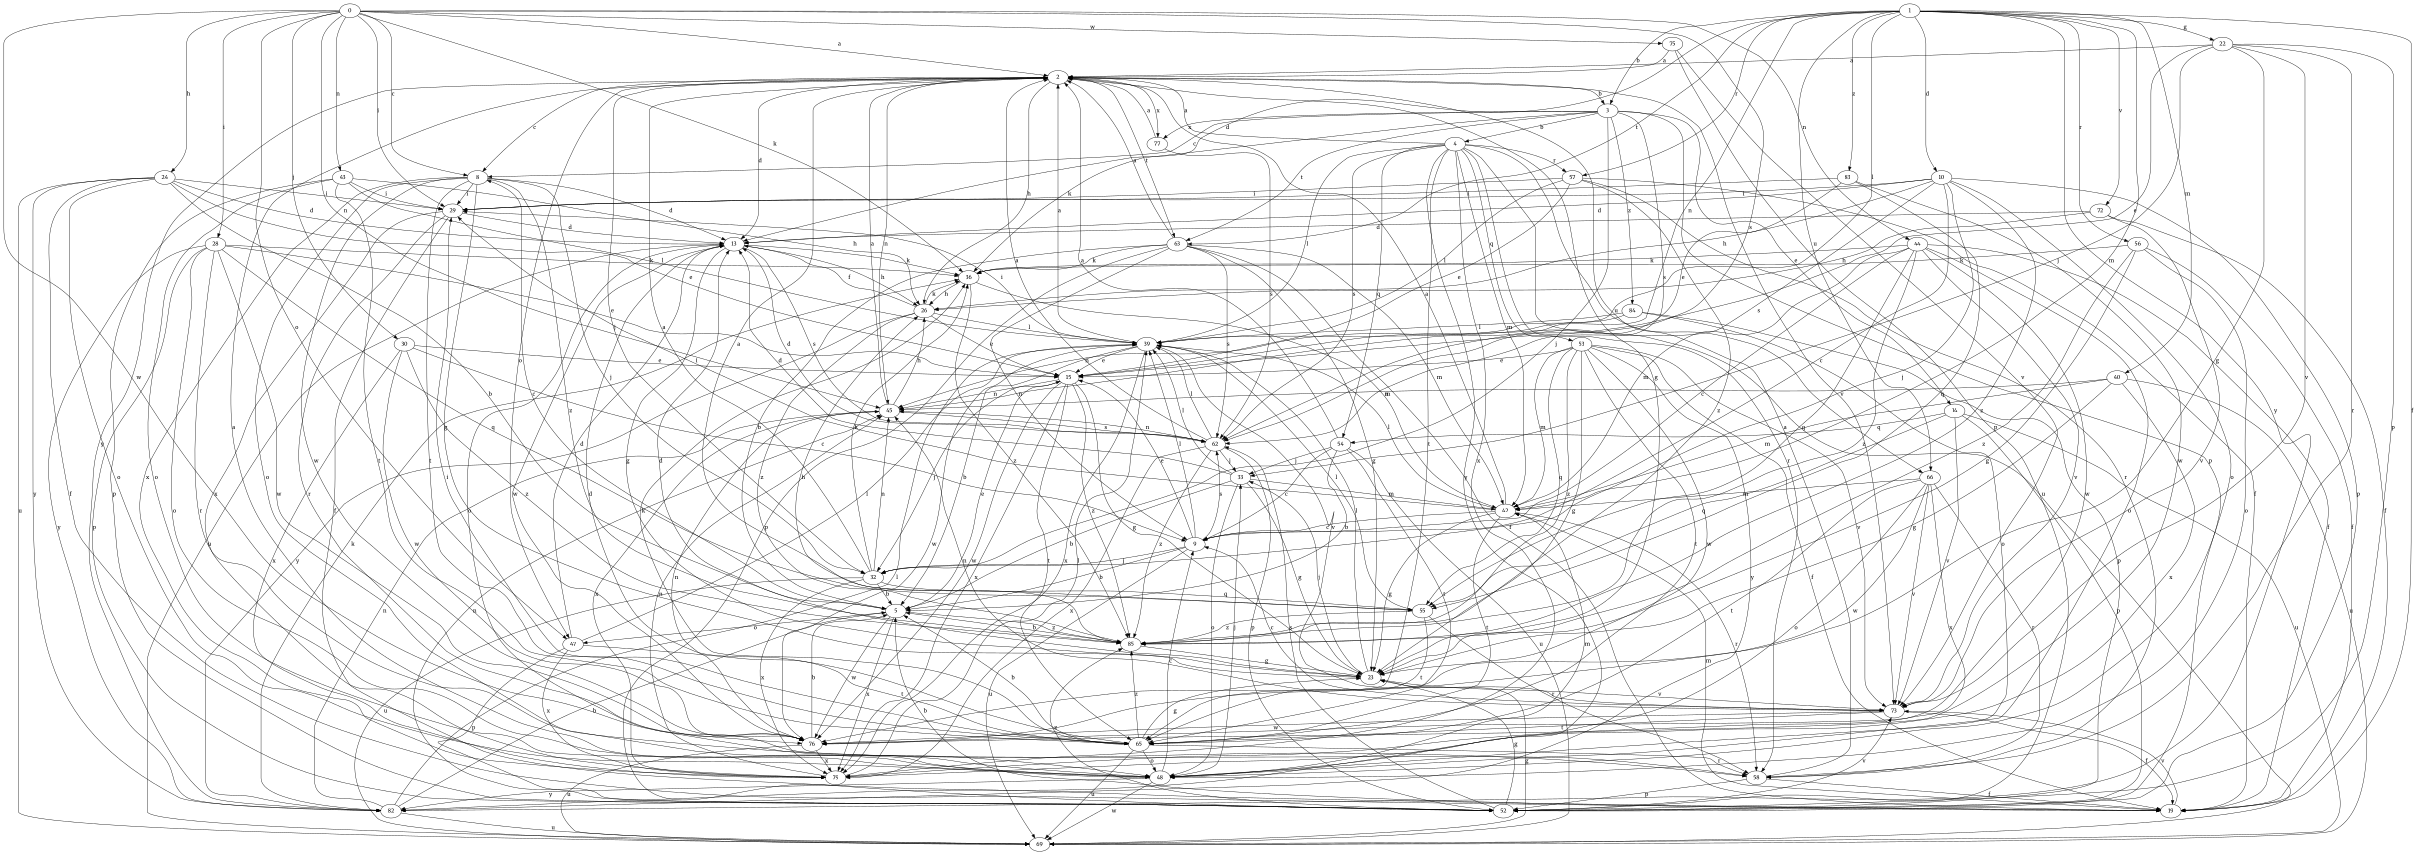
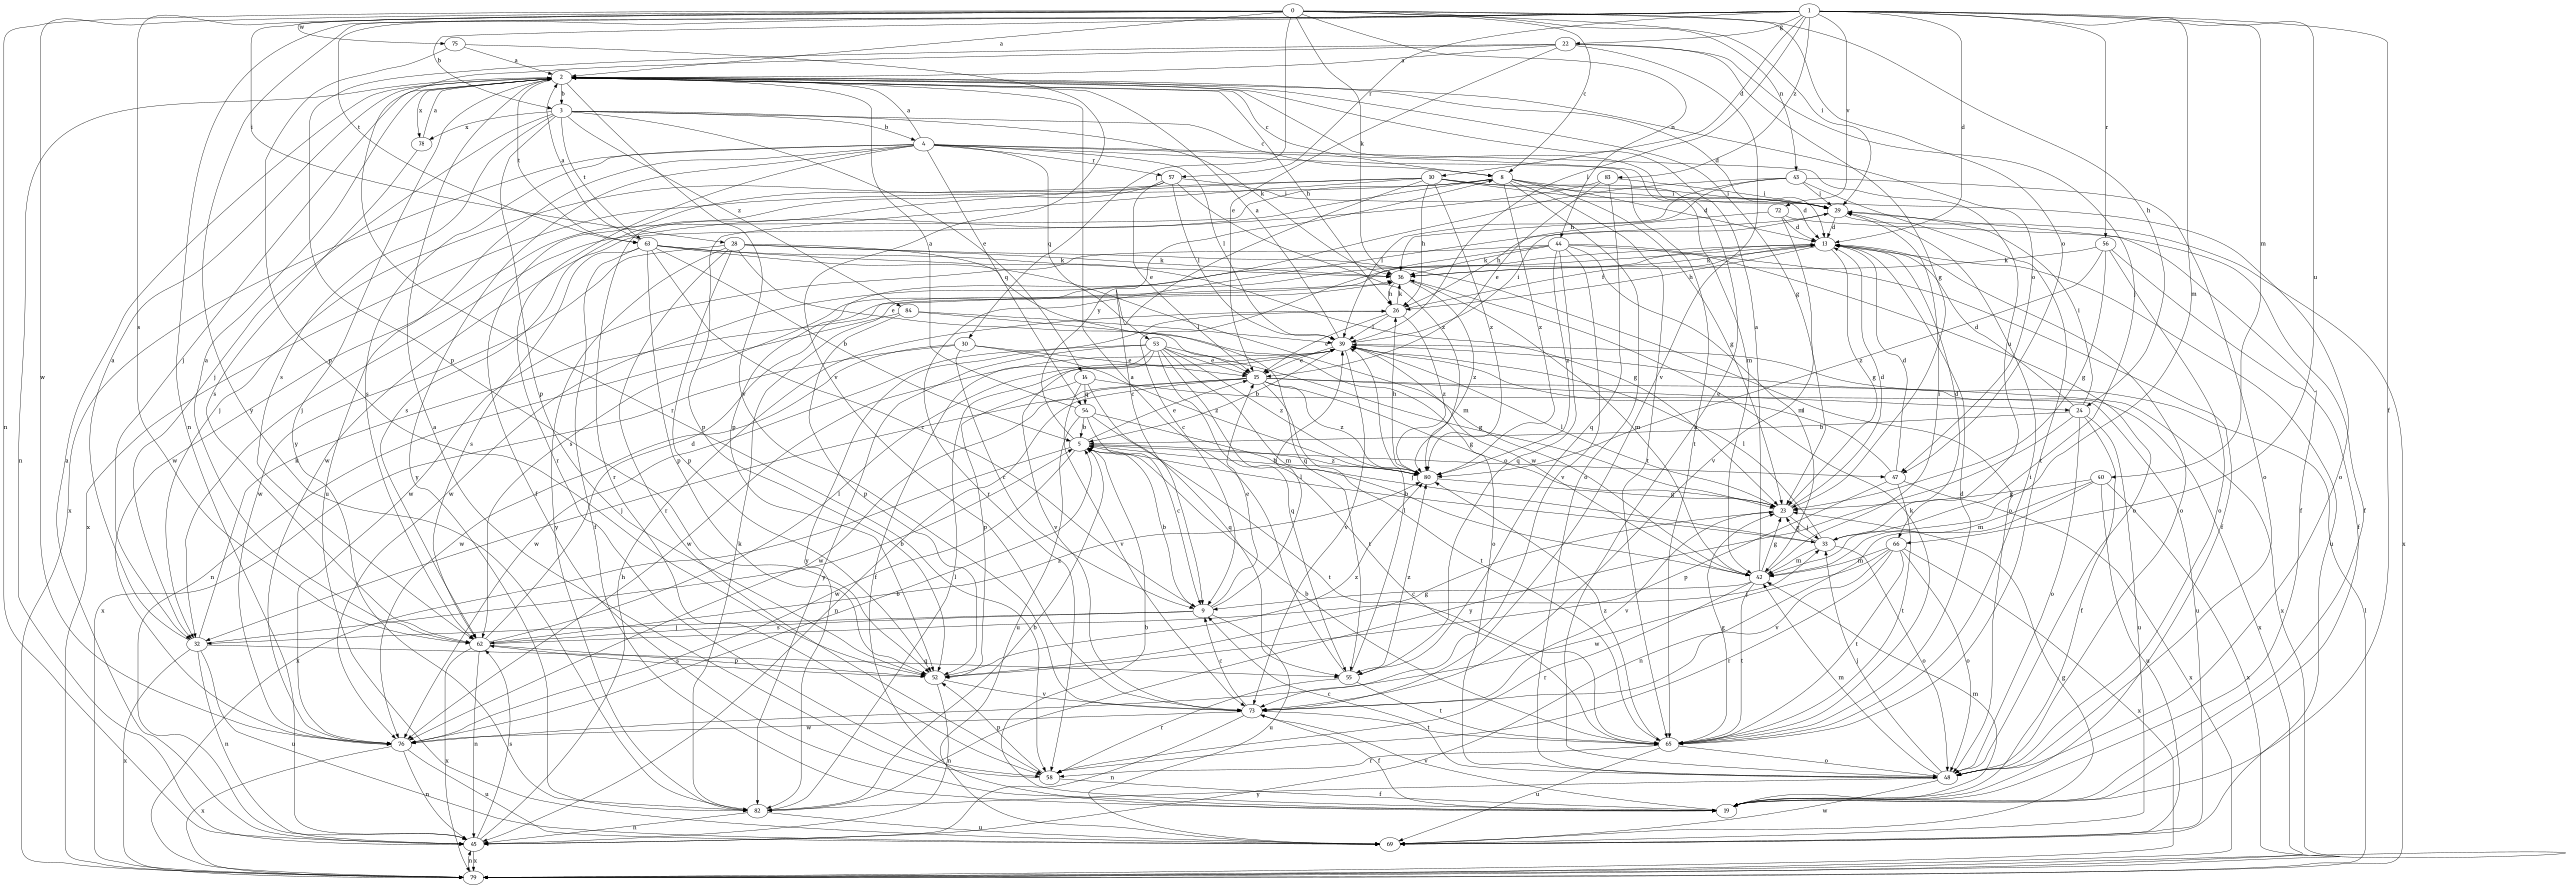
(1157, 144) -> (422, 144)
(621, 216) -> (1526, 228)
(594, 252) -> (1666, 394)
(534, 394) -> (1099, 311)
(1020, 394) -> (923, 428)
(1389, 428) -> (1534, 461)
(685, 548) -> (427, 799)
(1131, 644) -> (1428, 478)
